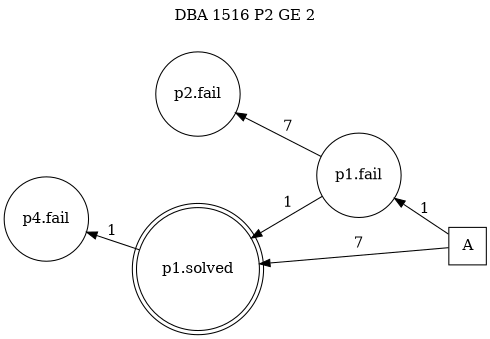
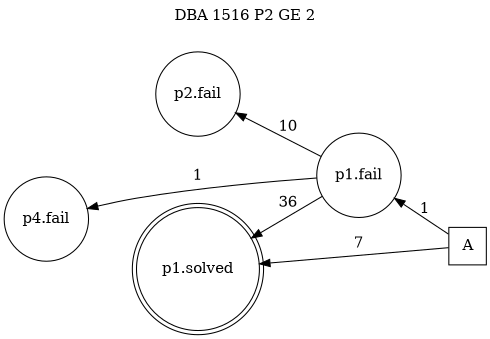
(288, 127) -> (288, 127)
(288, 203) -> (288, 203)
(118, 243) -> (207, 188)
